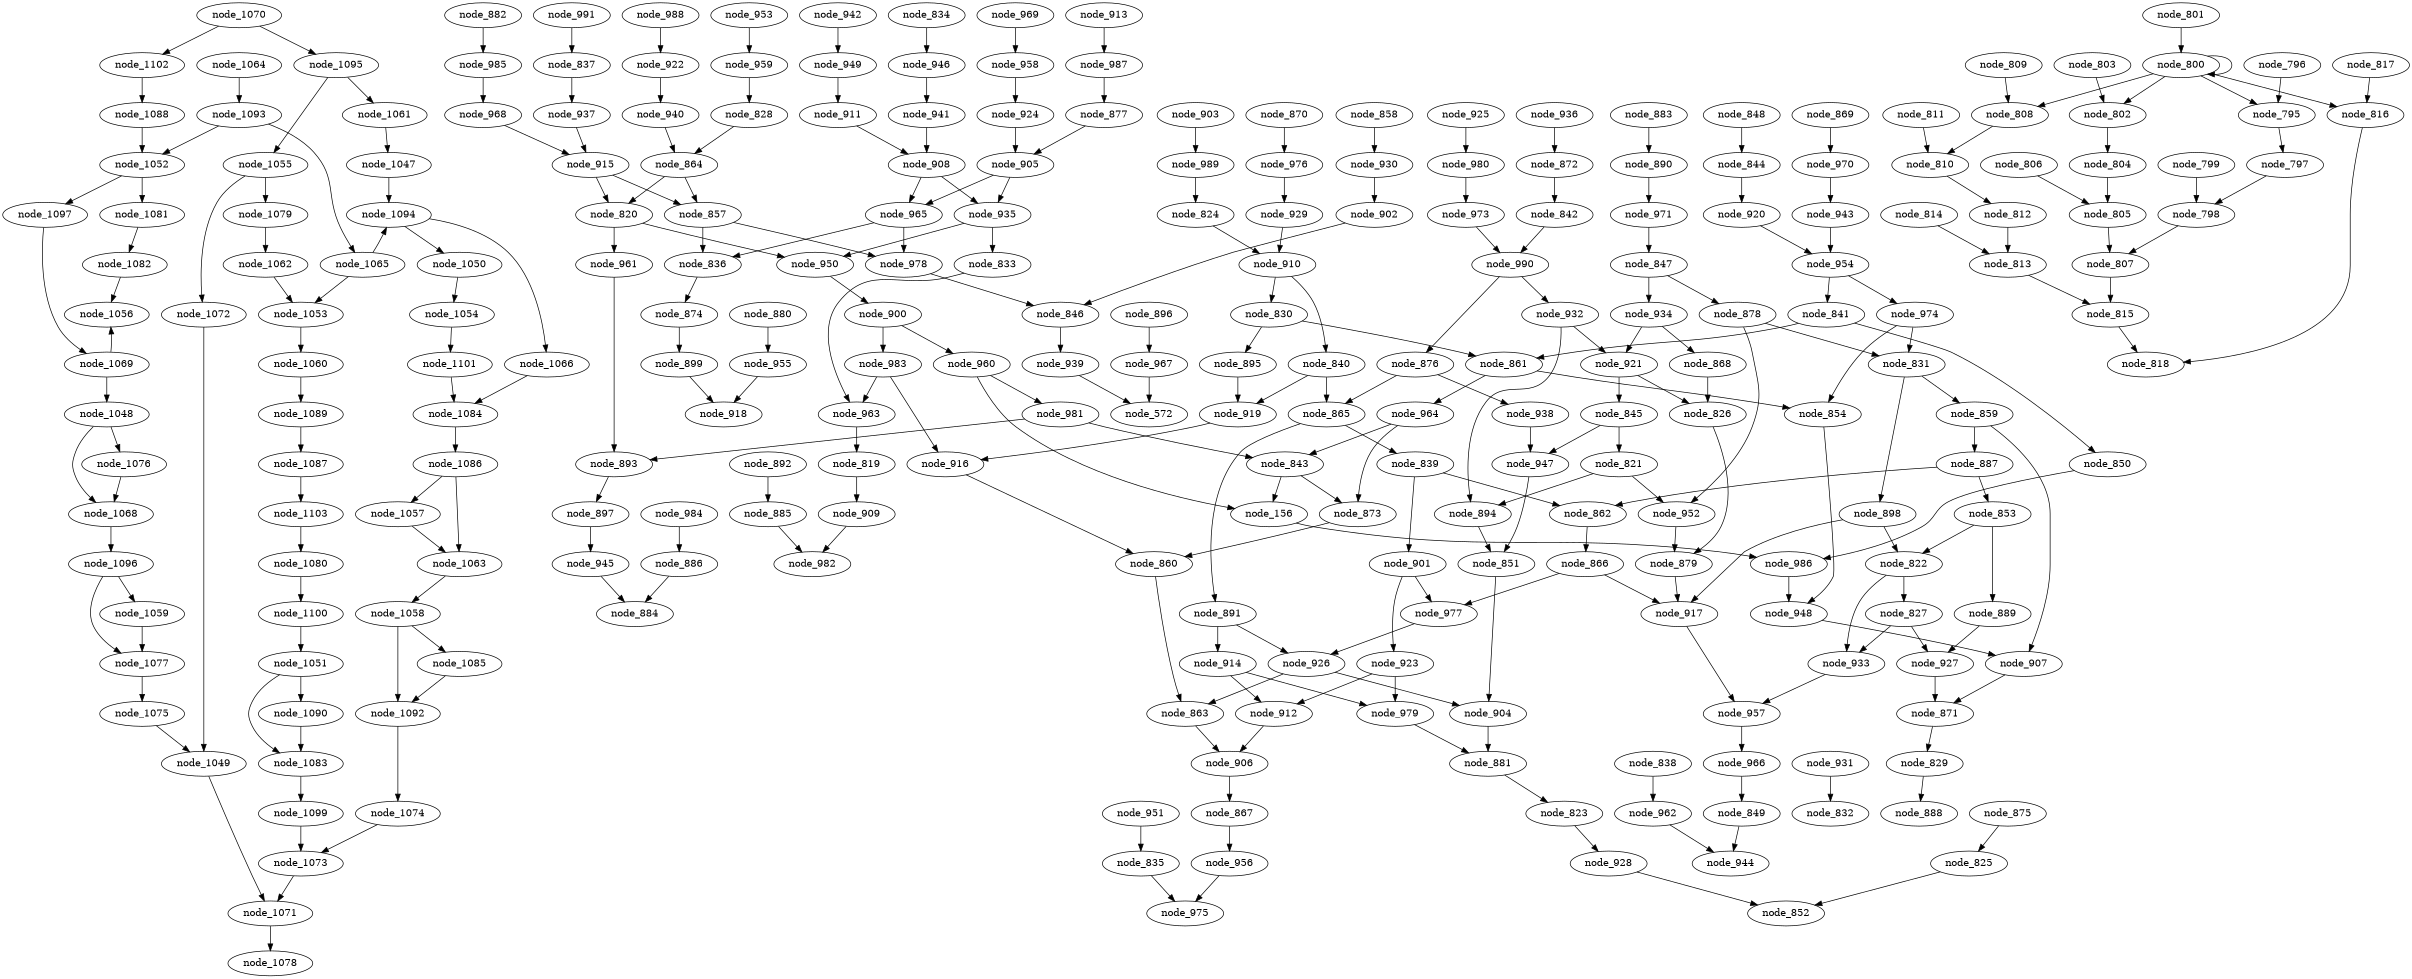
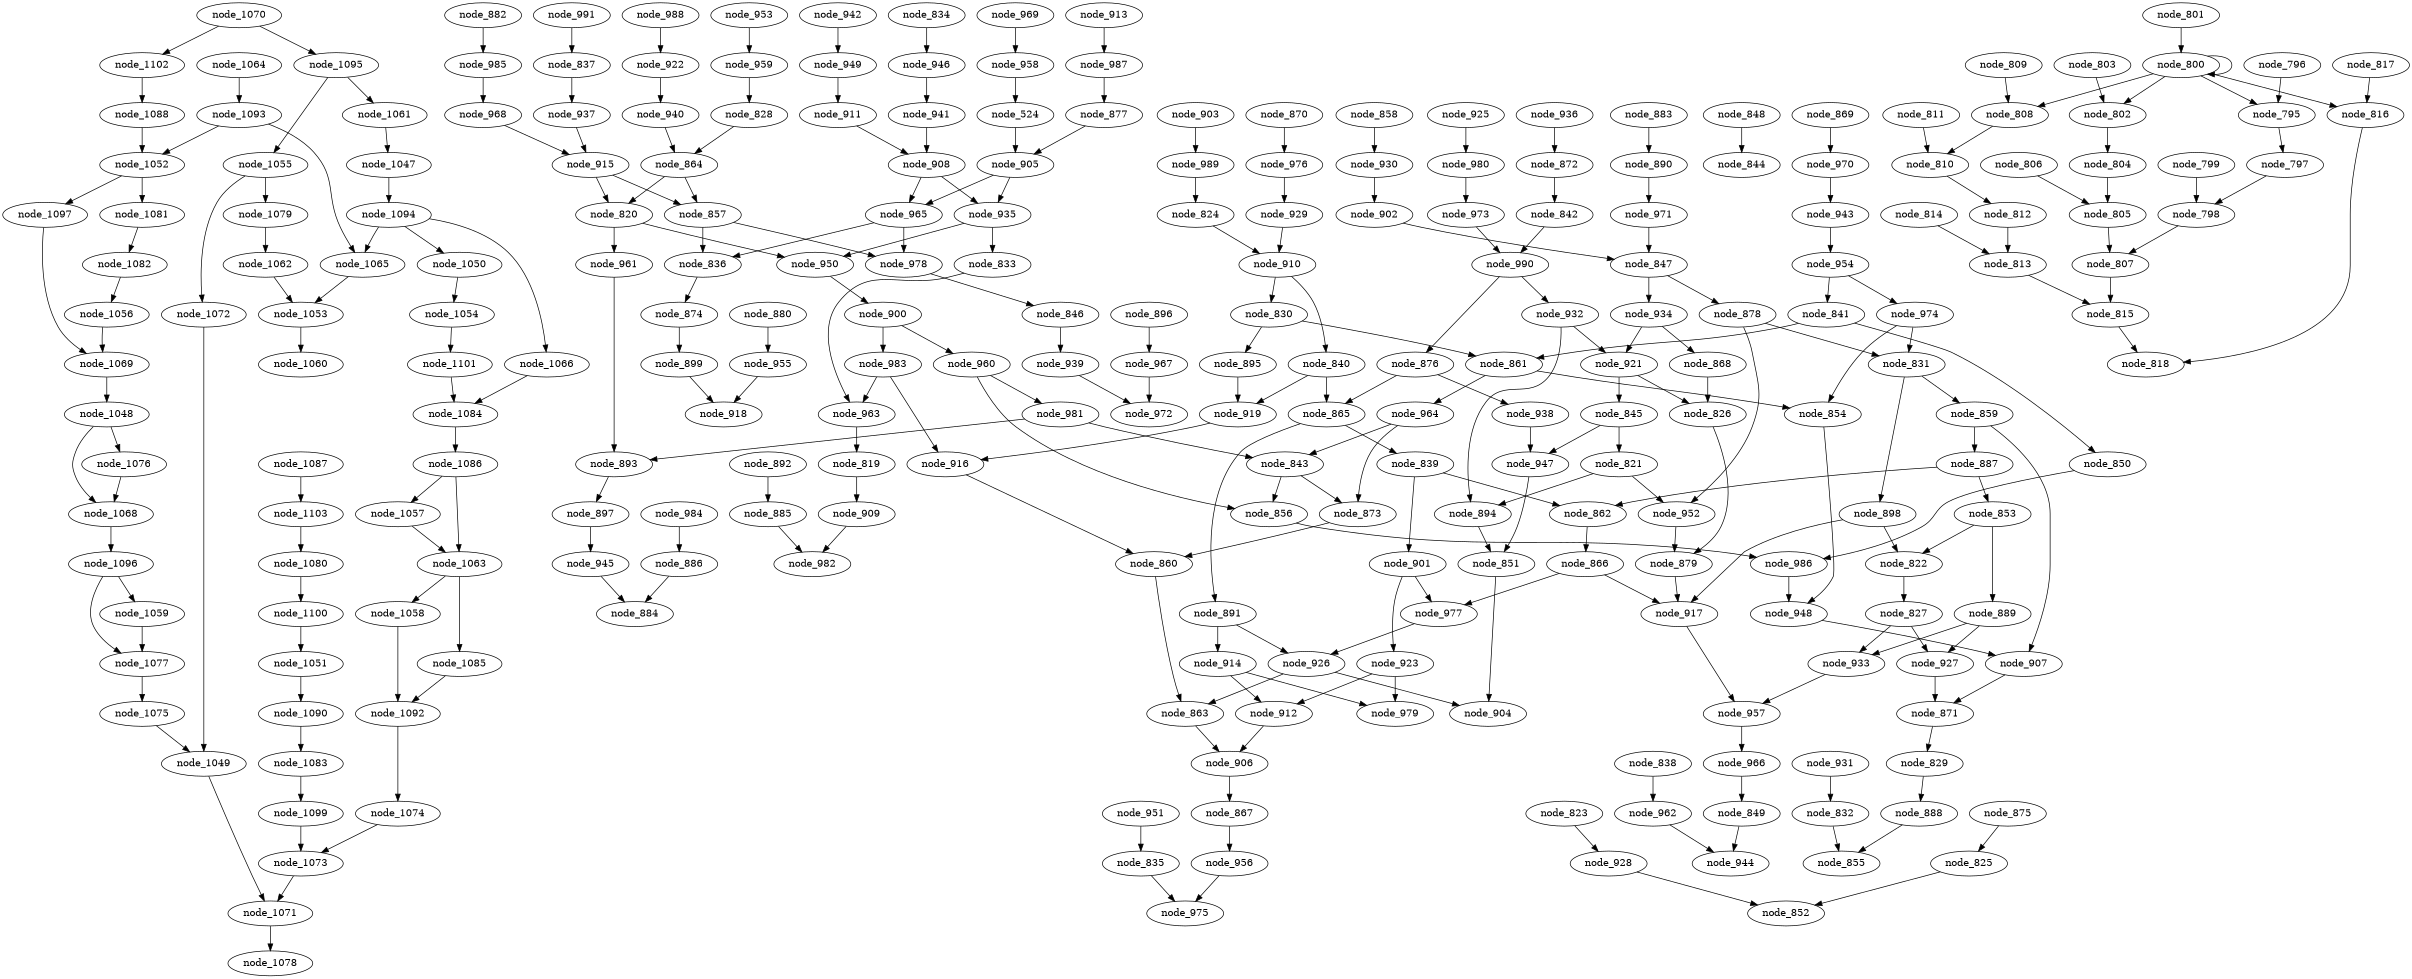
(1015, 115) -> (1015, 115)
(1742, 215) -> none
(378, 243) -> (373, 236)
(1216, 258) -> (1505, 243)
(111, 343) -> (102, 336)
(301, 414) -> none
(1149, 414) -> (1149, 414)
(1269, 514) -> (1269, 514)
(1858, 605) -> (1930, 636)
(426, 637) -> (460, 610)
(249, 710) -> none
(1488, 764) -> none
none -> (1842, 864)
